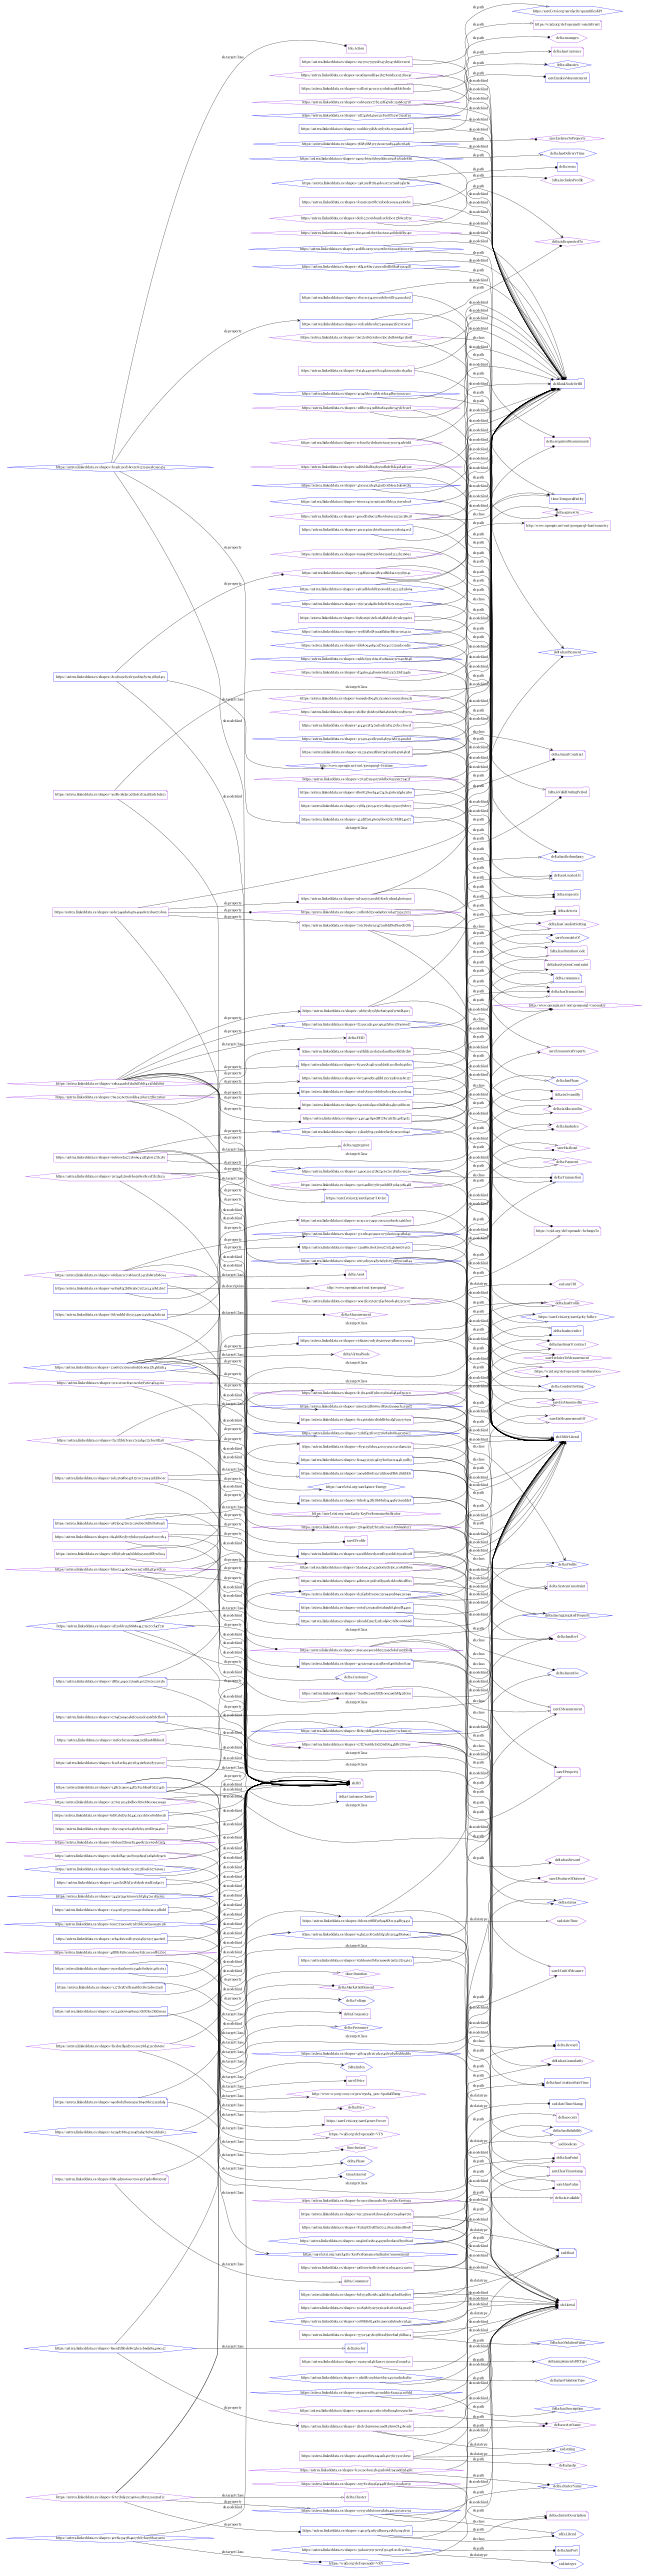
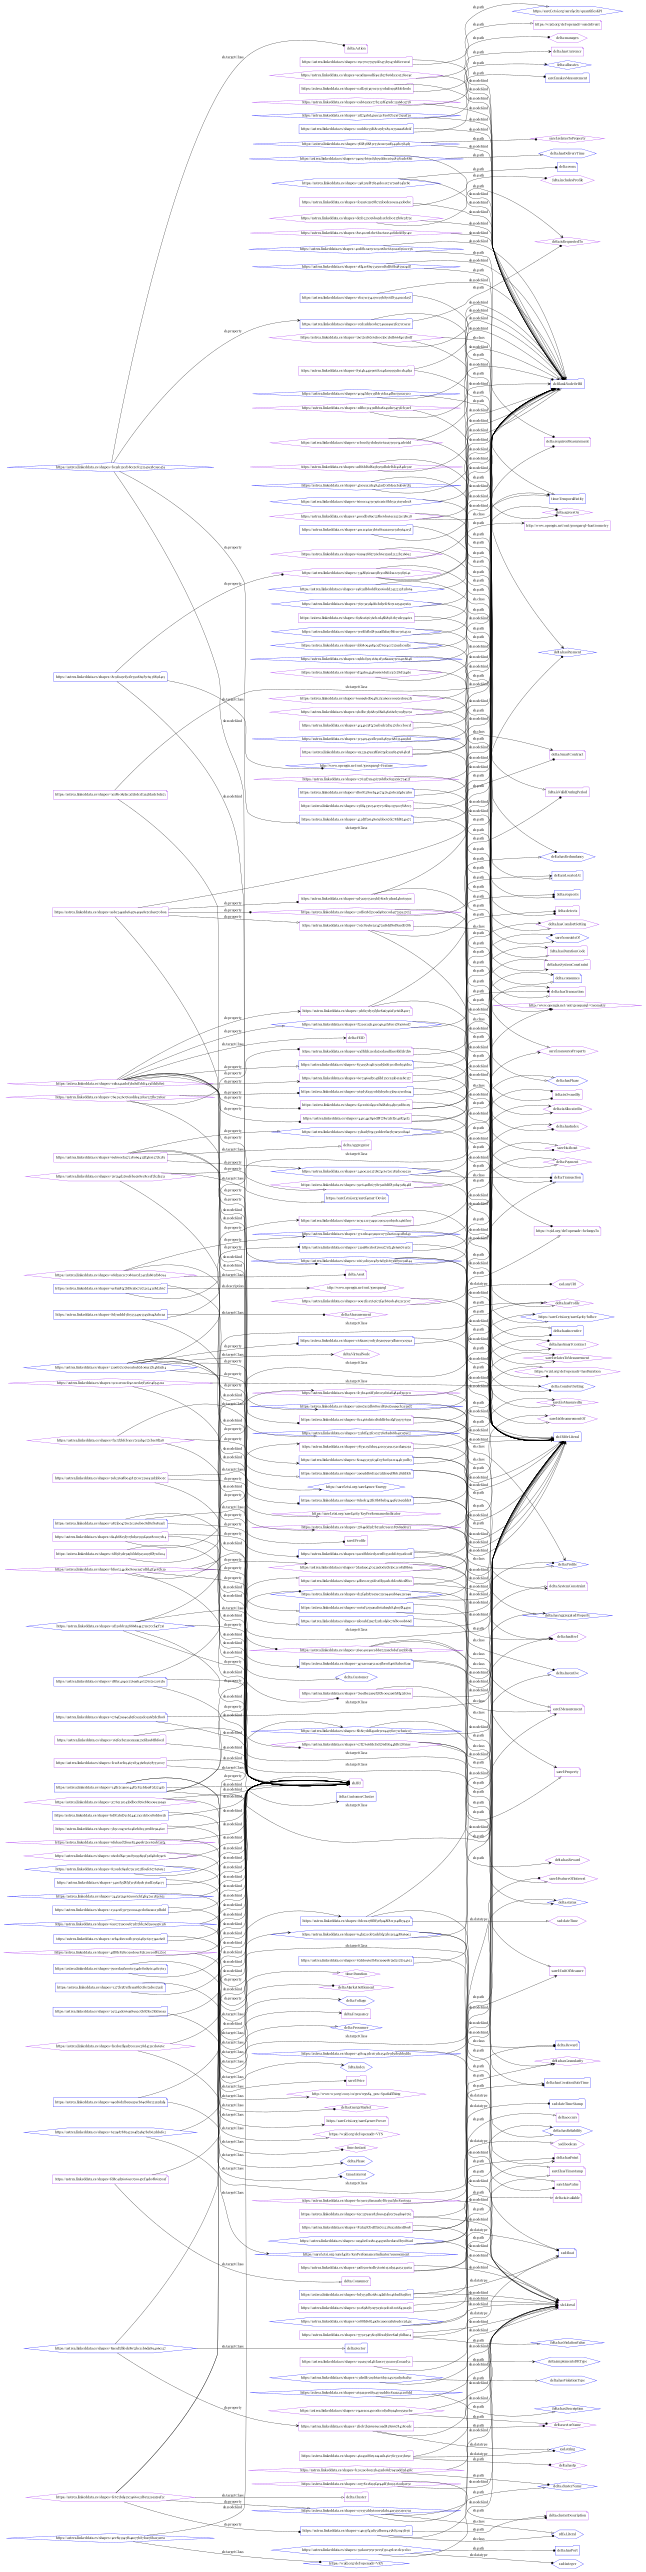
(356, 48) -> (356, 48)
(568, 2061) -> (568, 2061)
(356, 2107) -> (356, 2107)
